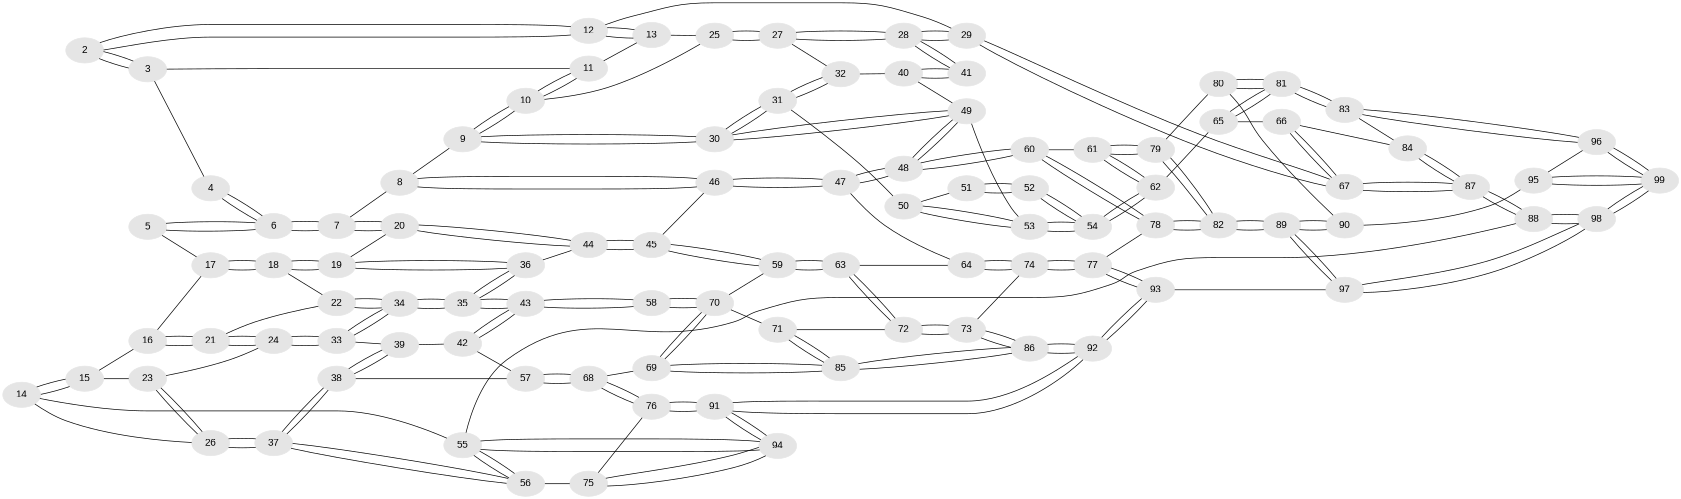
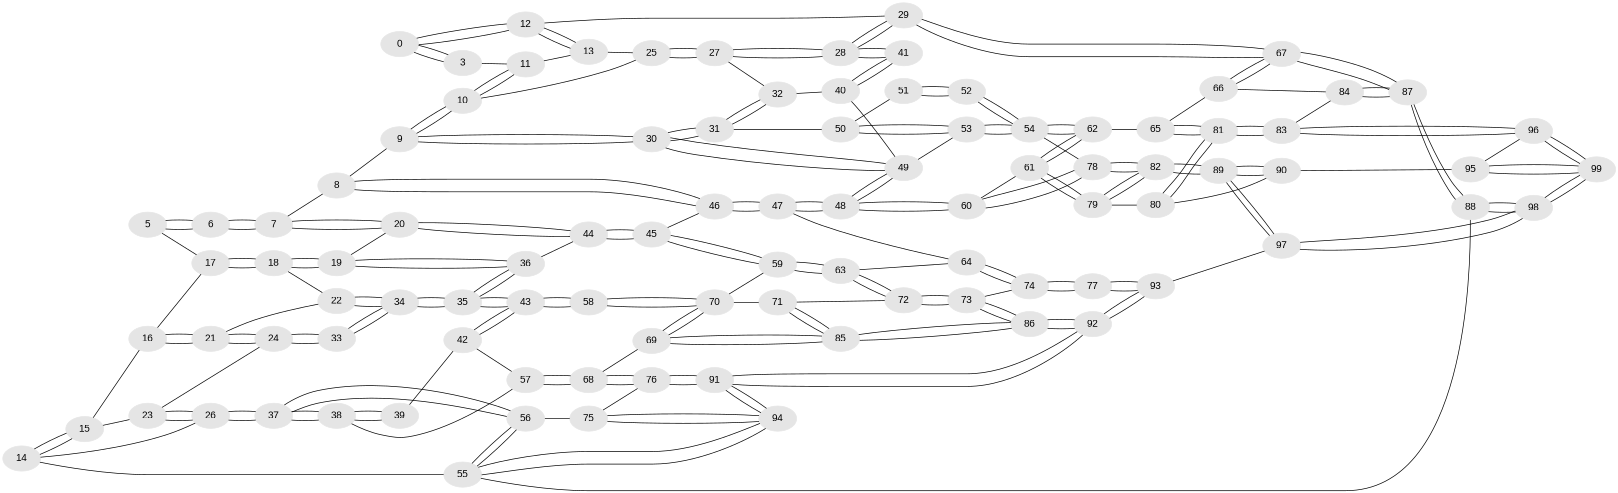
(85, 50) -> (400, 44)
(211, 188) -> none
(1124, 245) -> (1053, 144)
(368, 343) -> none
